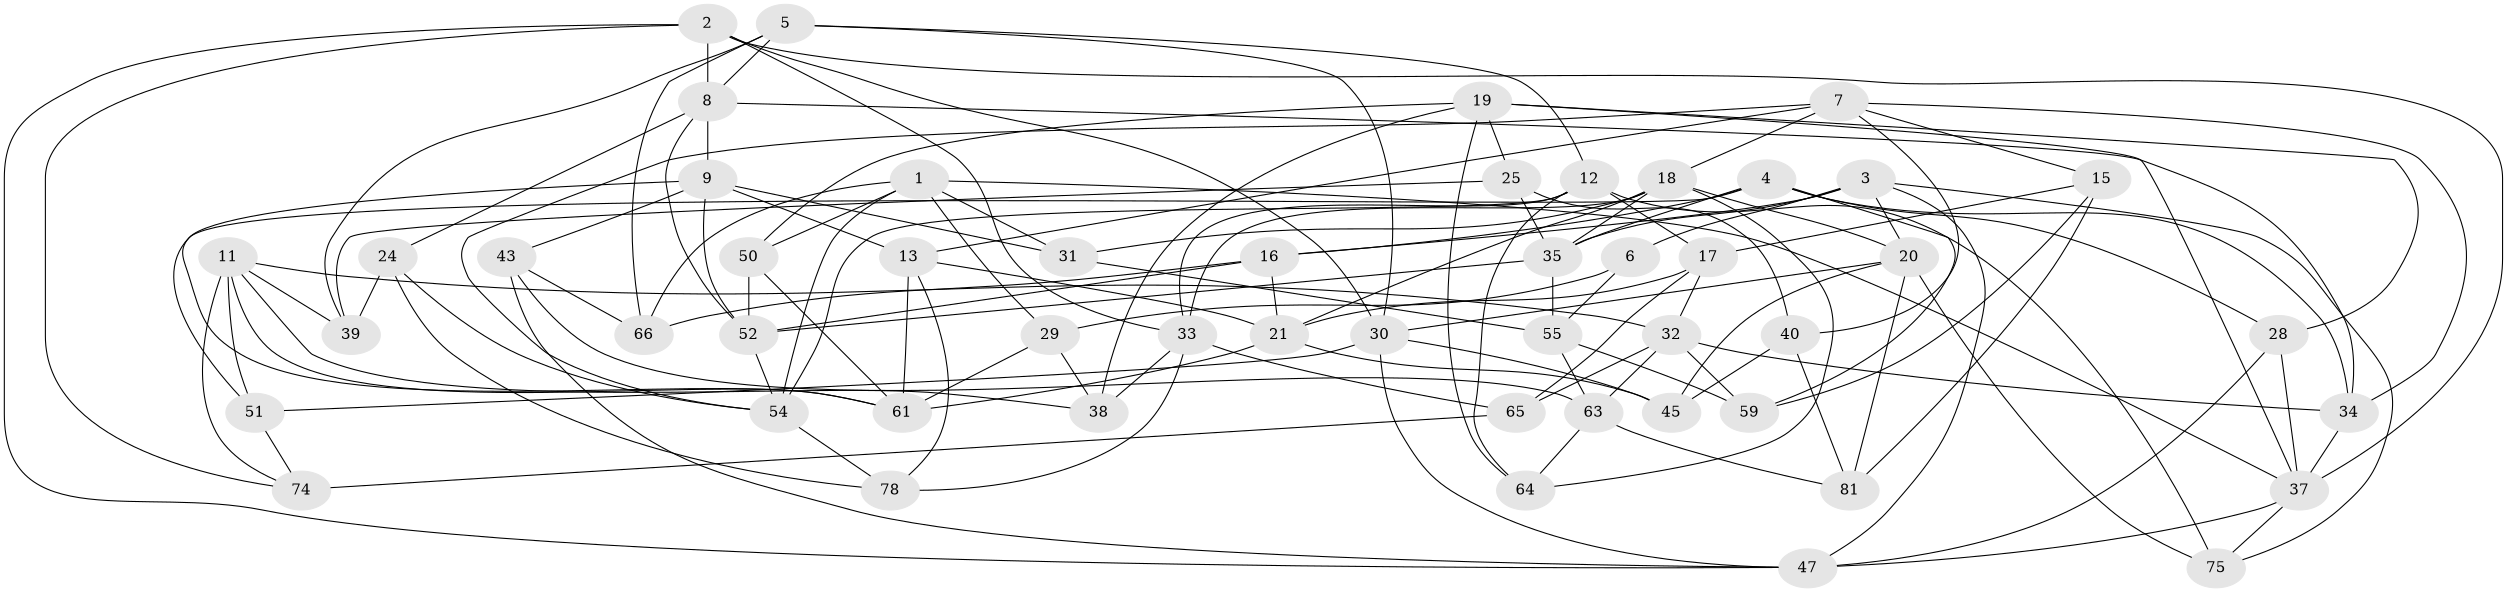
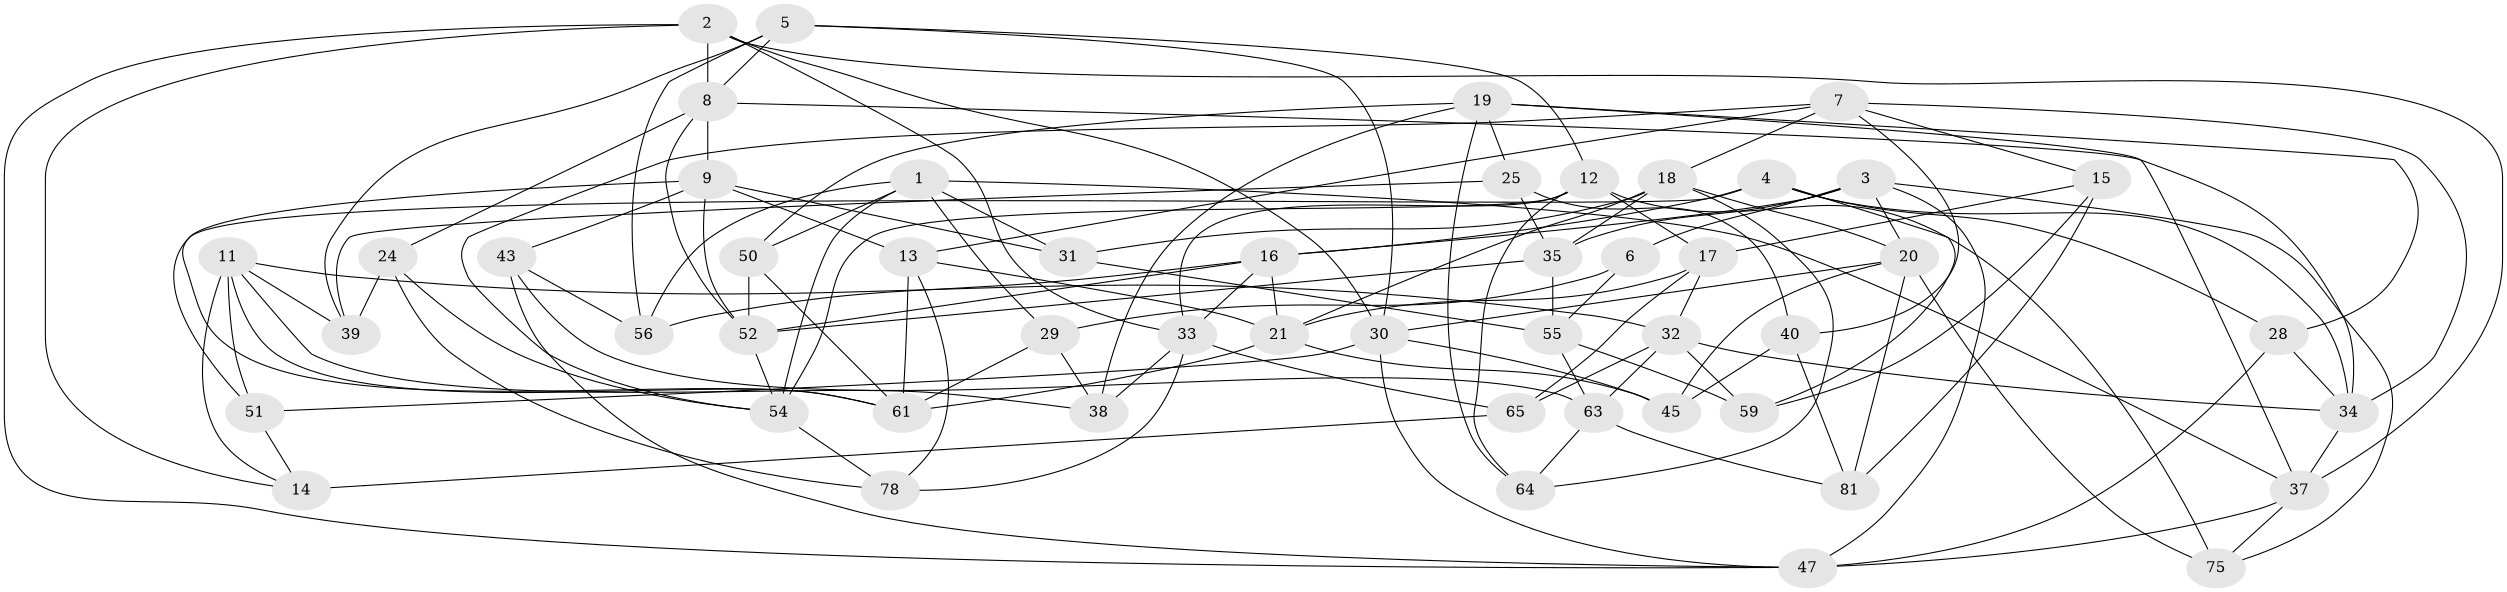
(1658, 215) -> none
(1290, 217) -> (1229, 296)
(644, 335) -> (644, 335)
(2290, 416) -> (2314, 374)
(301, 491) -> (301, 491)
